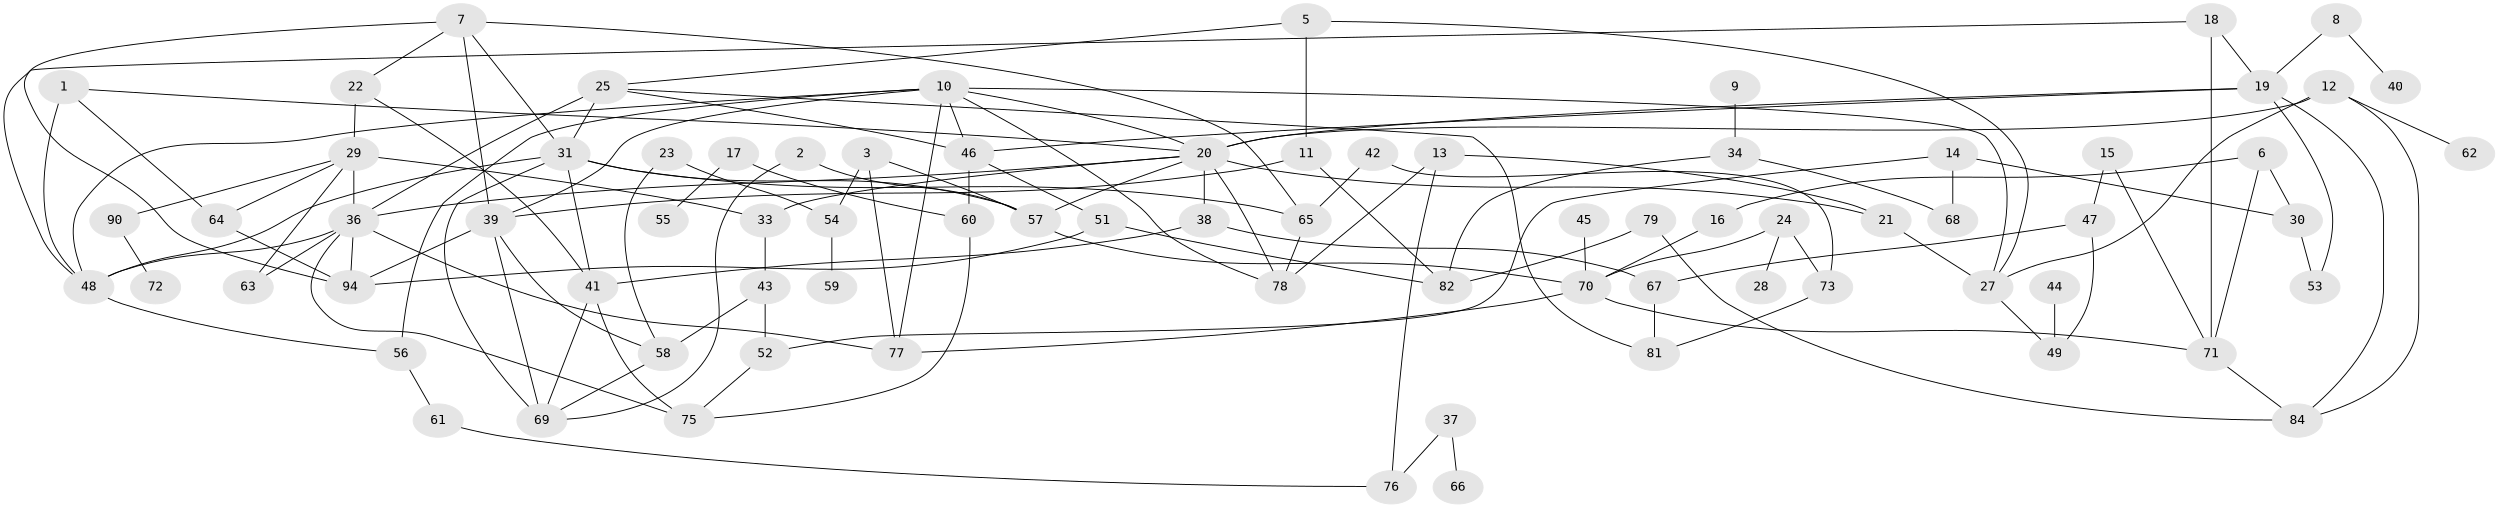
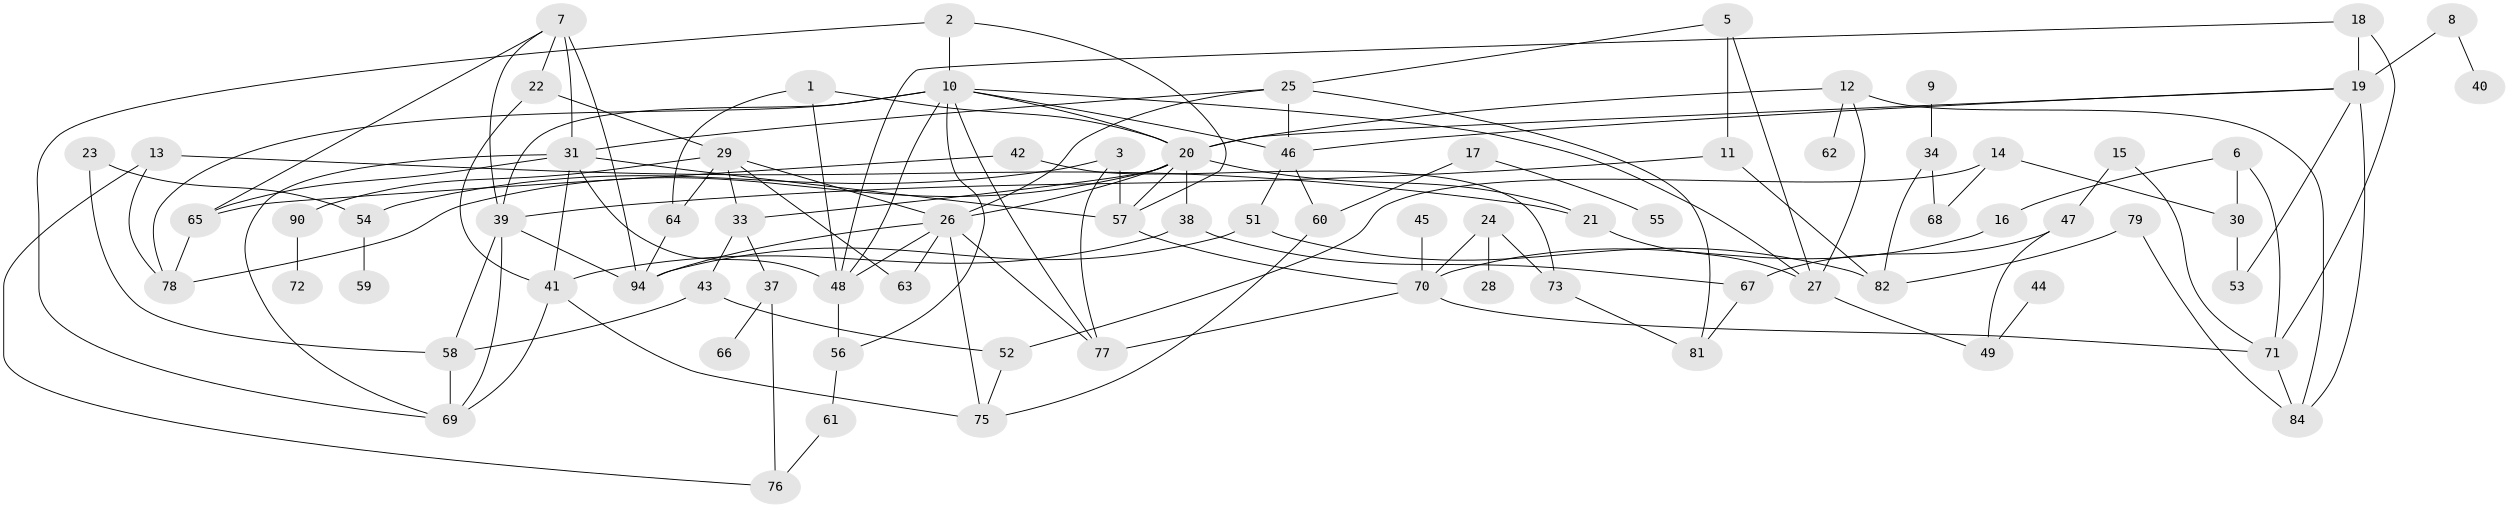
none -> (950, 54)
(354, 220) -> (948, 220)
none -> (756, 254)
